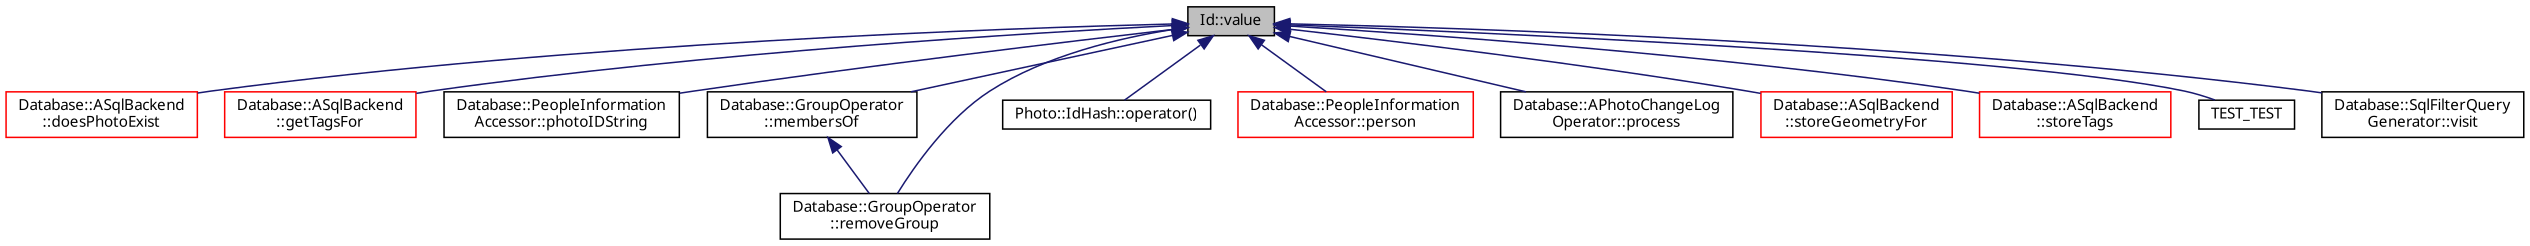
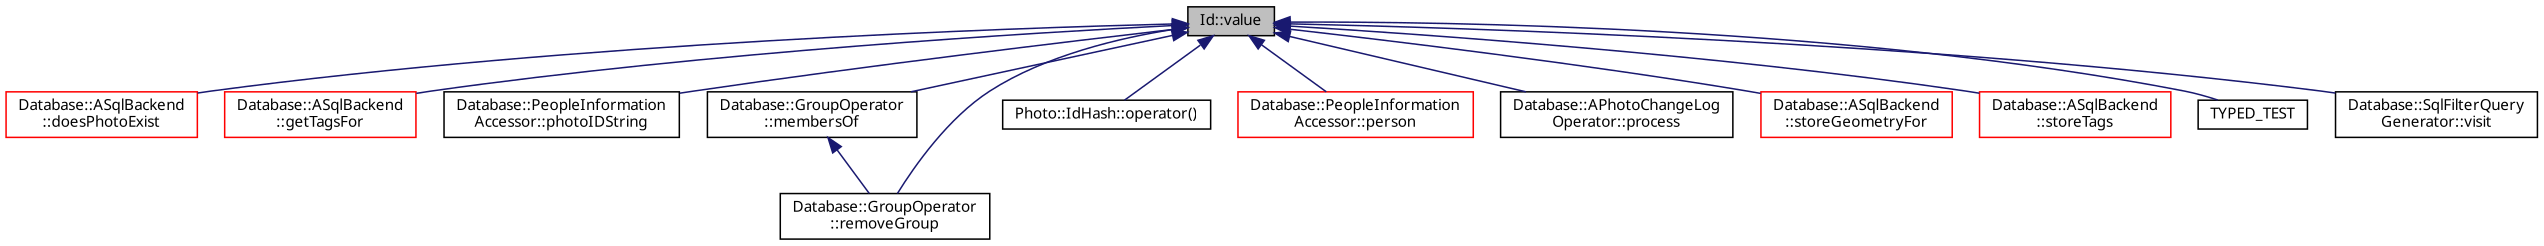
(2247, 115) -> (2253, 115)
